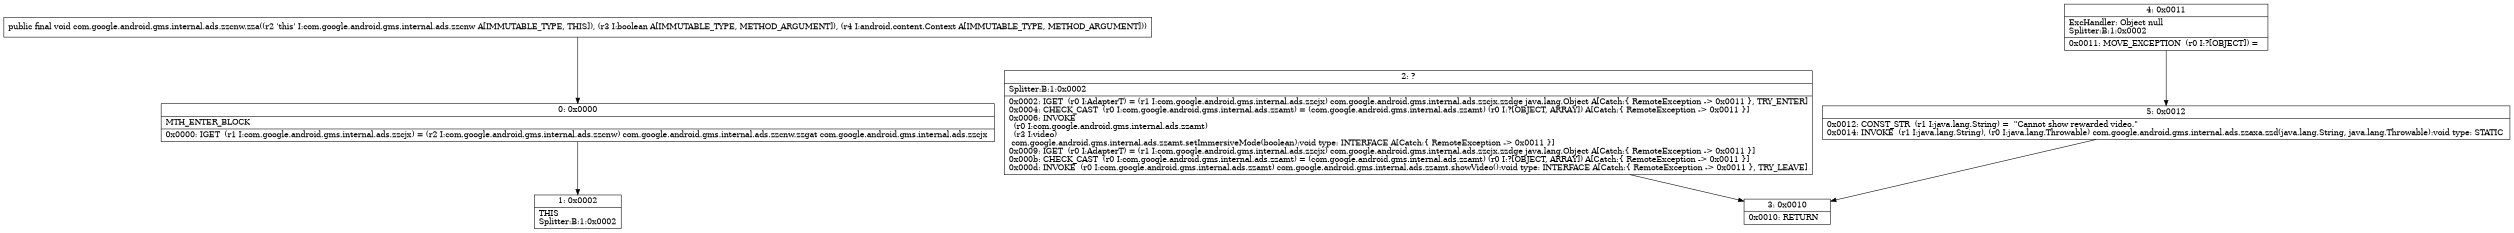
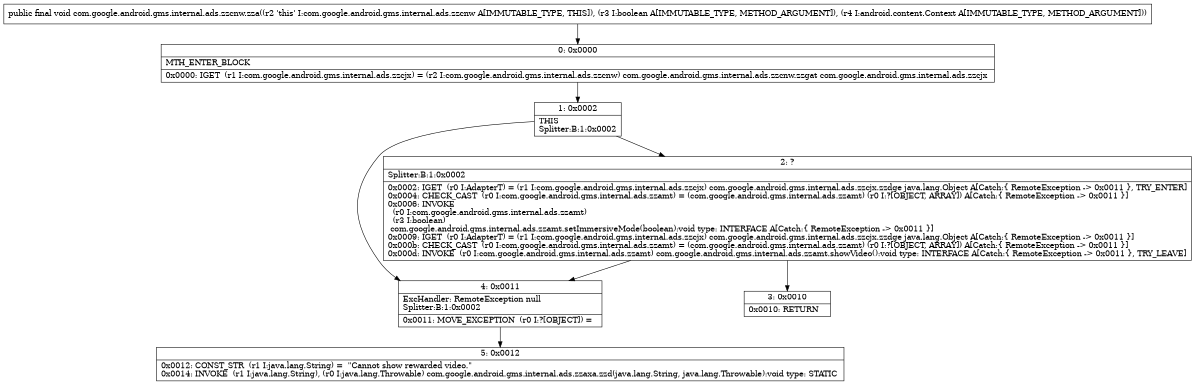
(2116, 23) -> (472, 299)
(1033, 135) -> (417, 221)
none -> (638, 145)
none -> (388, 149)
(1966, 170) -> none
none -> (603, 270)
